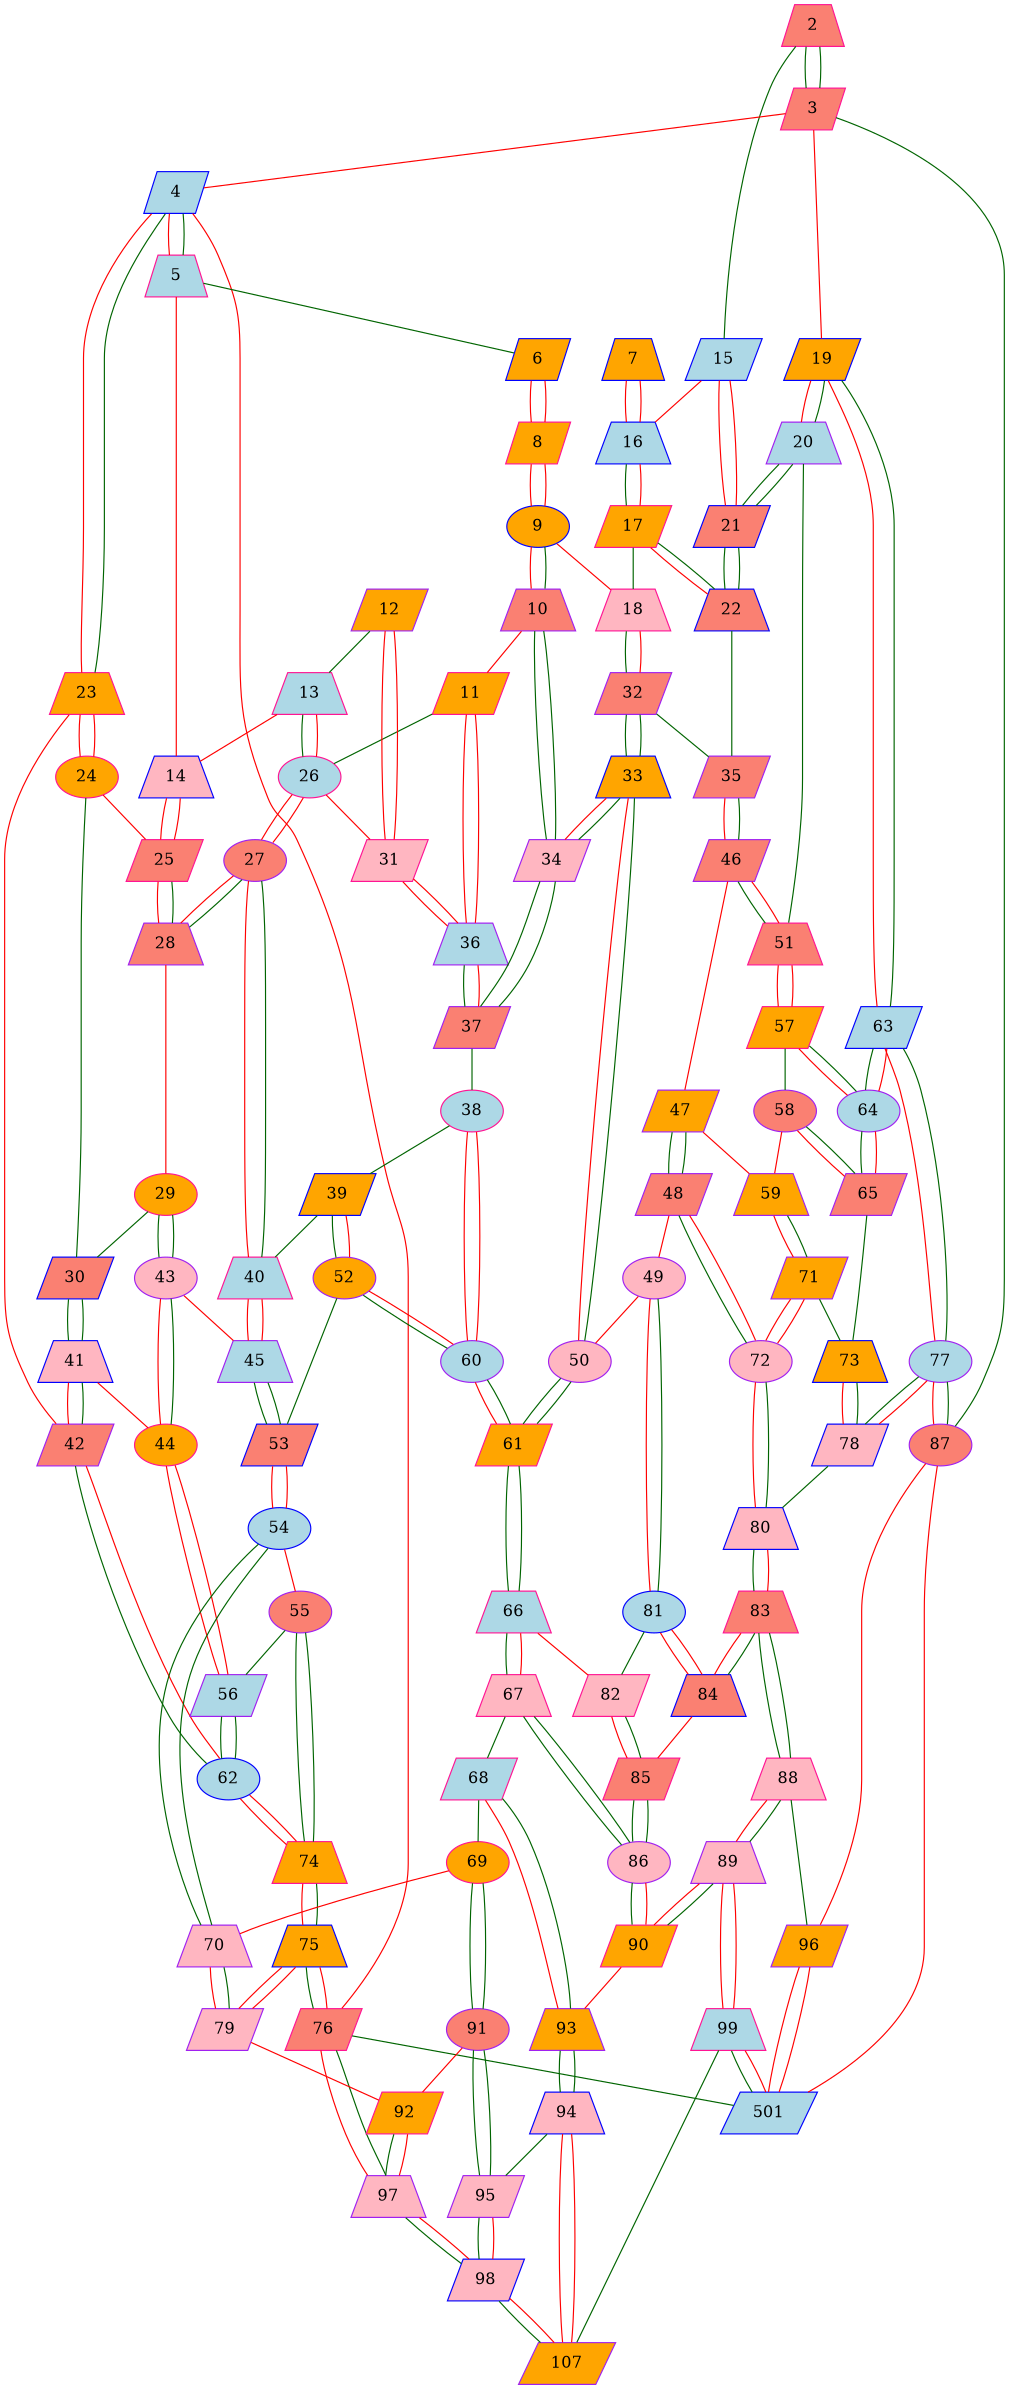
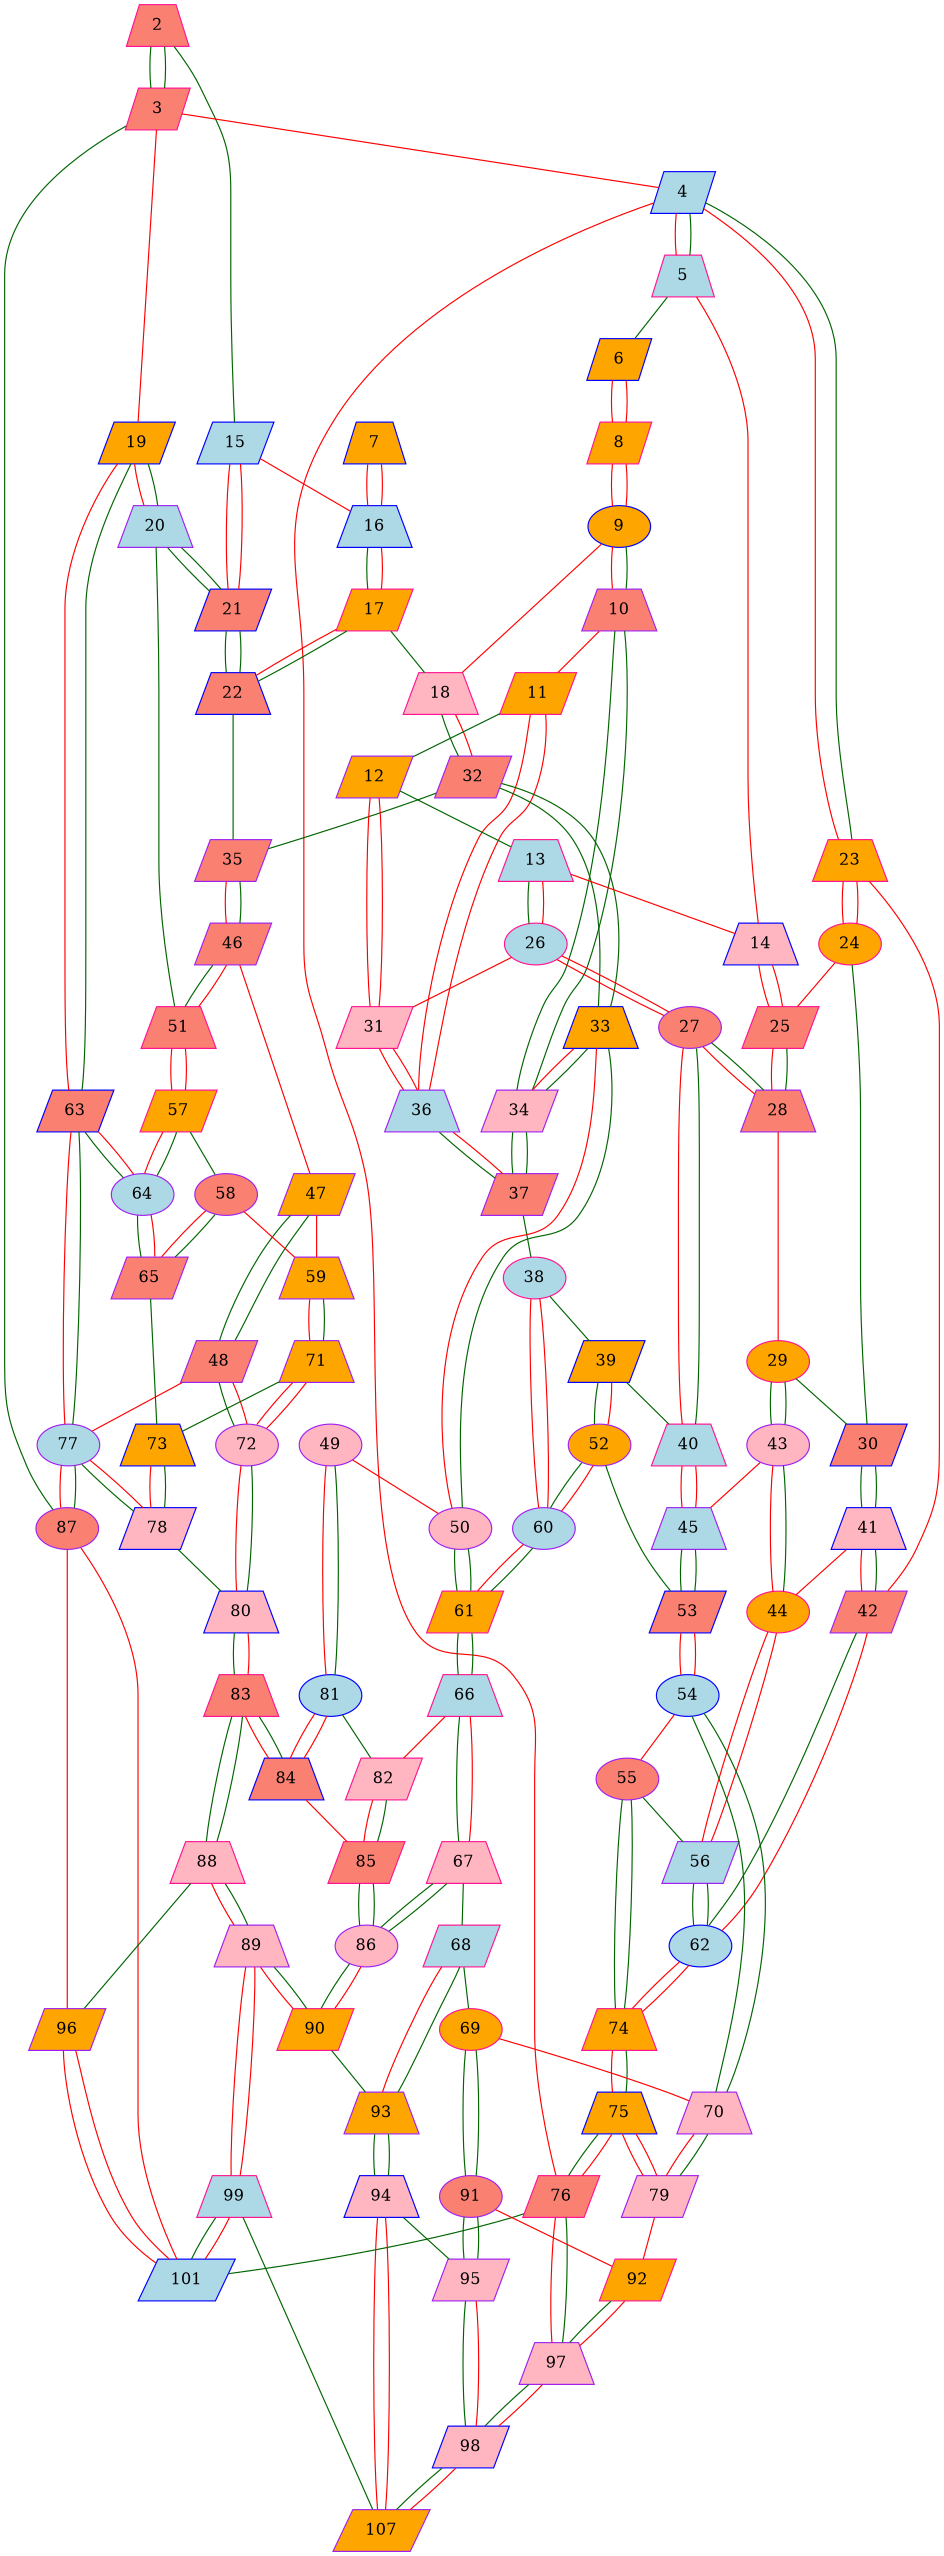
(390, 735) -> (444, 742)
(884, 1028) -> (75, 1111)
(664, 1236) -> (137, 1407)
(809, 1278) -> (317, 1362)
(603, 1988) -> (349, 2071)
(769, 2113) -> (187, 2280)
